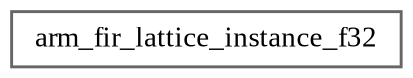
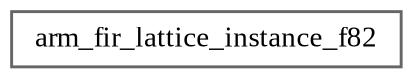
(206, 39) -> (206, 39)
